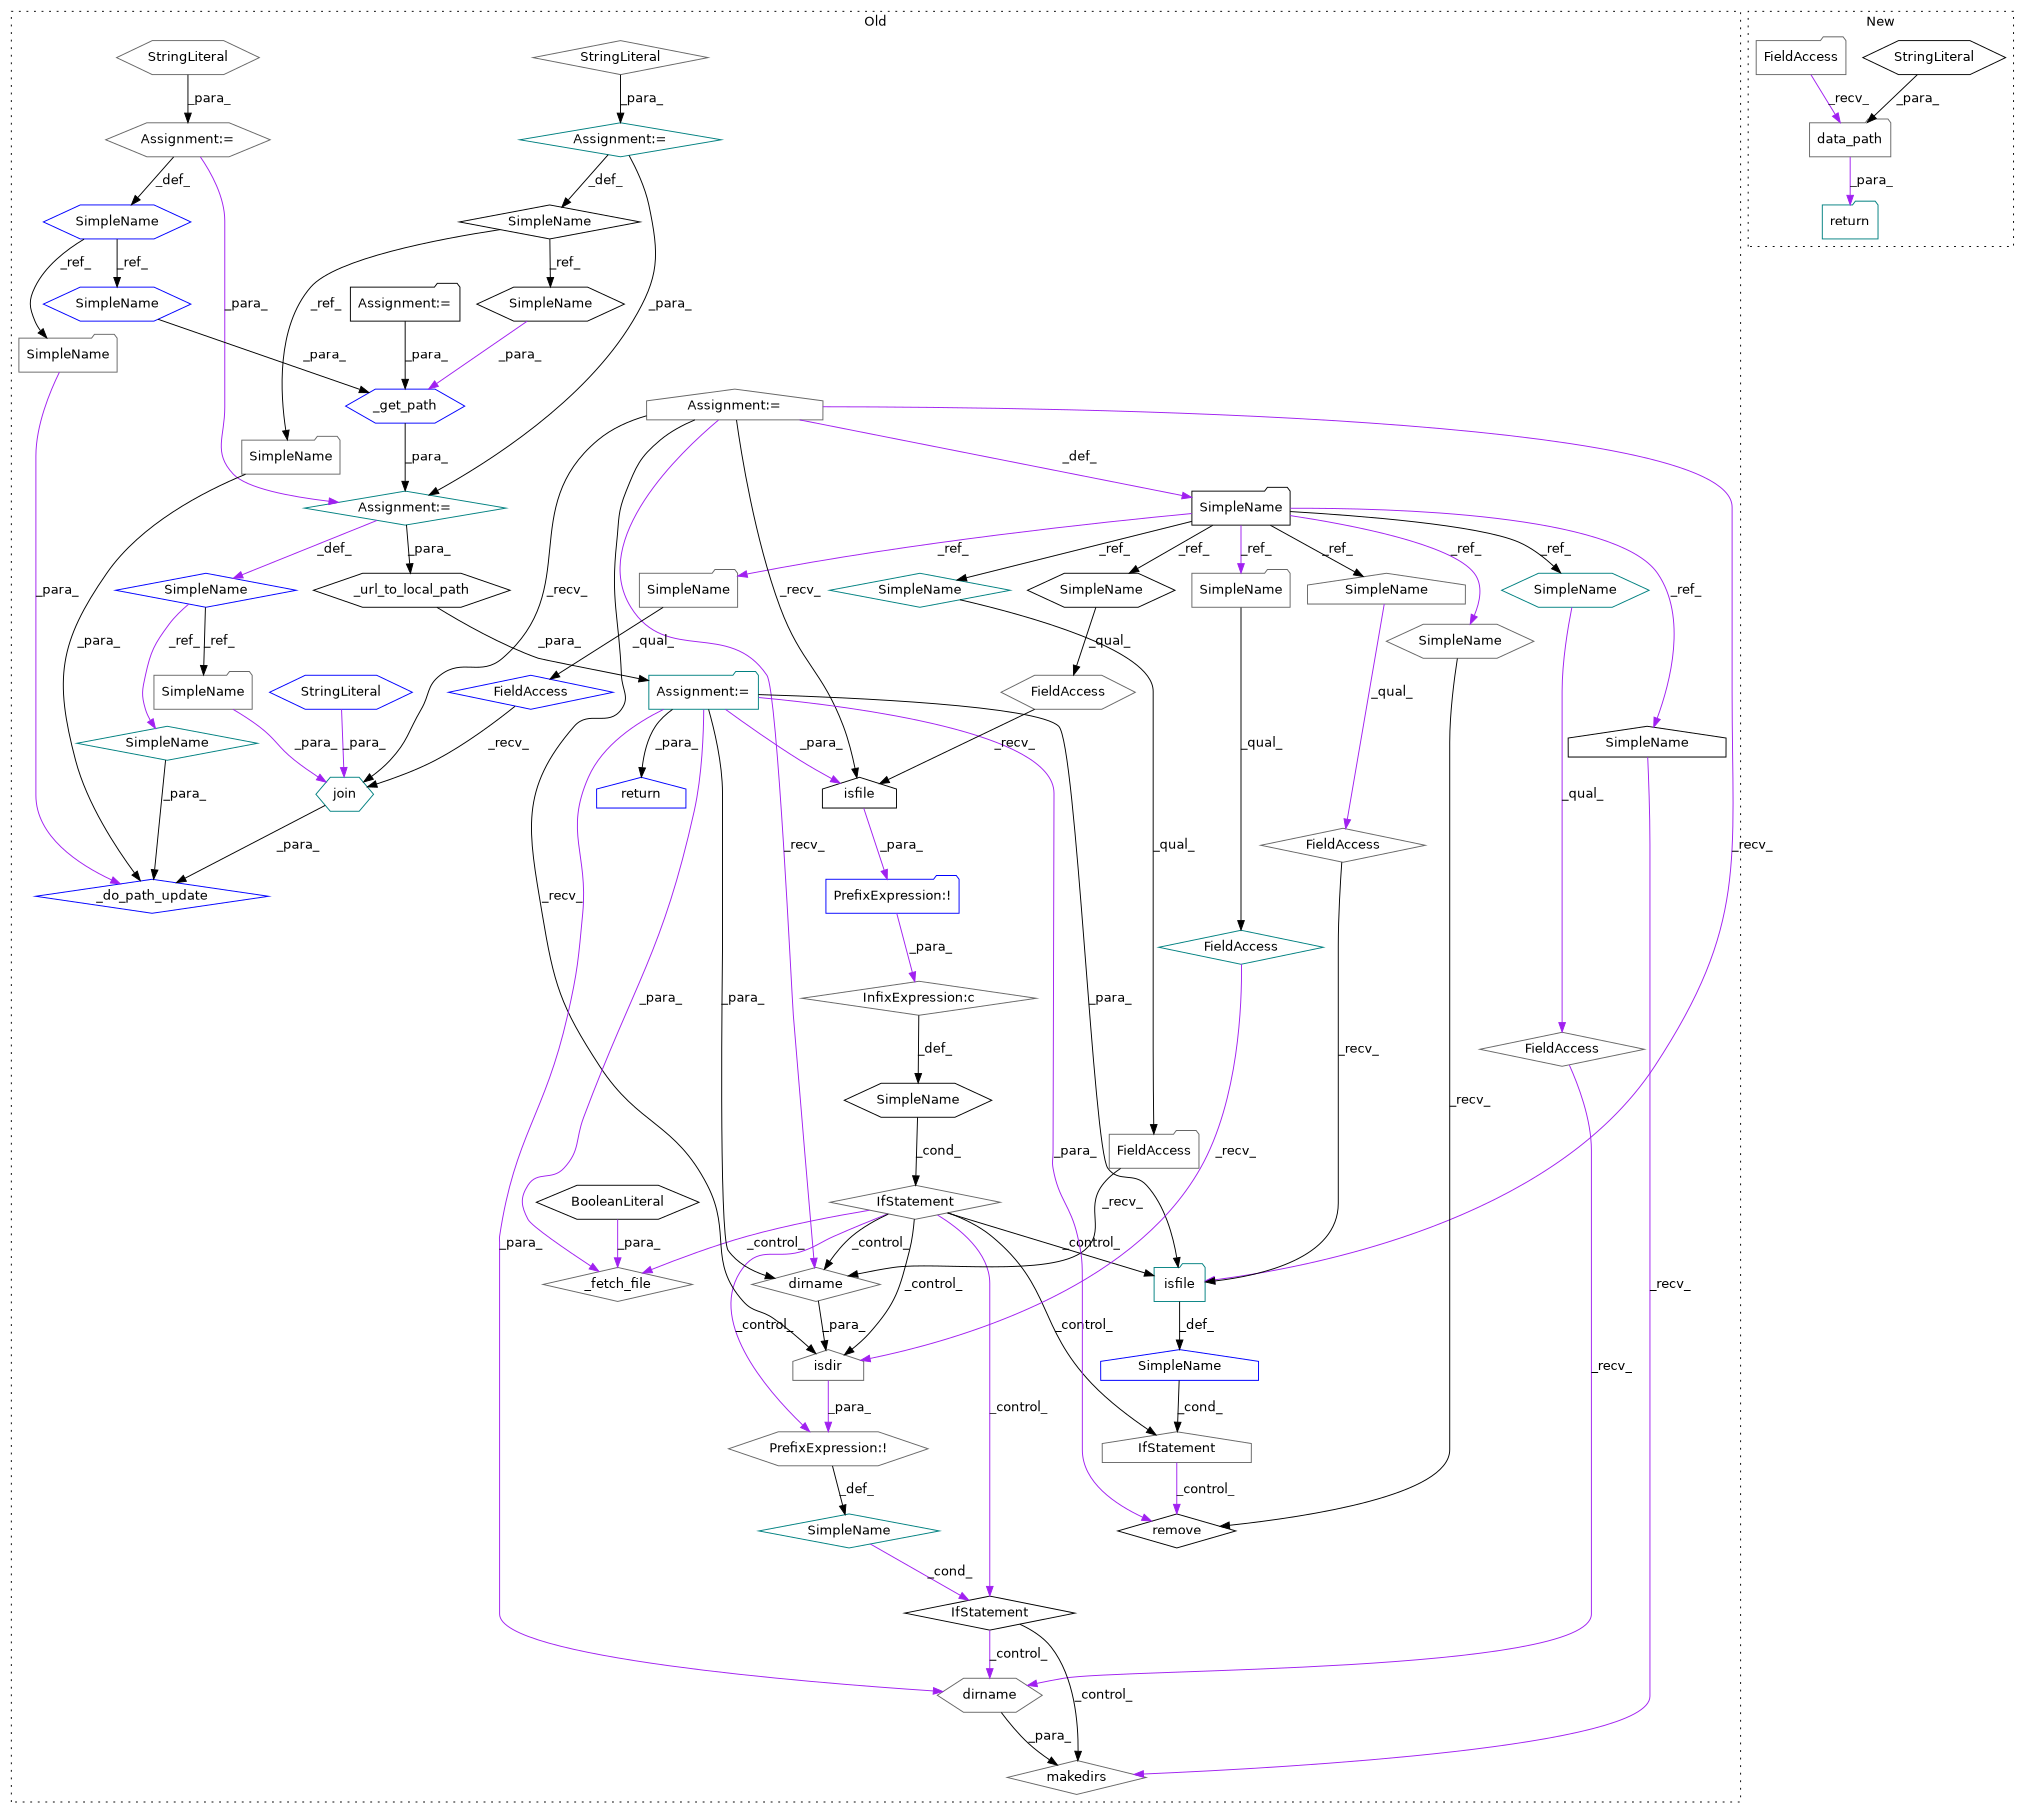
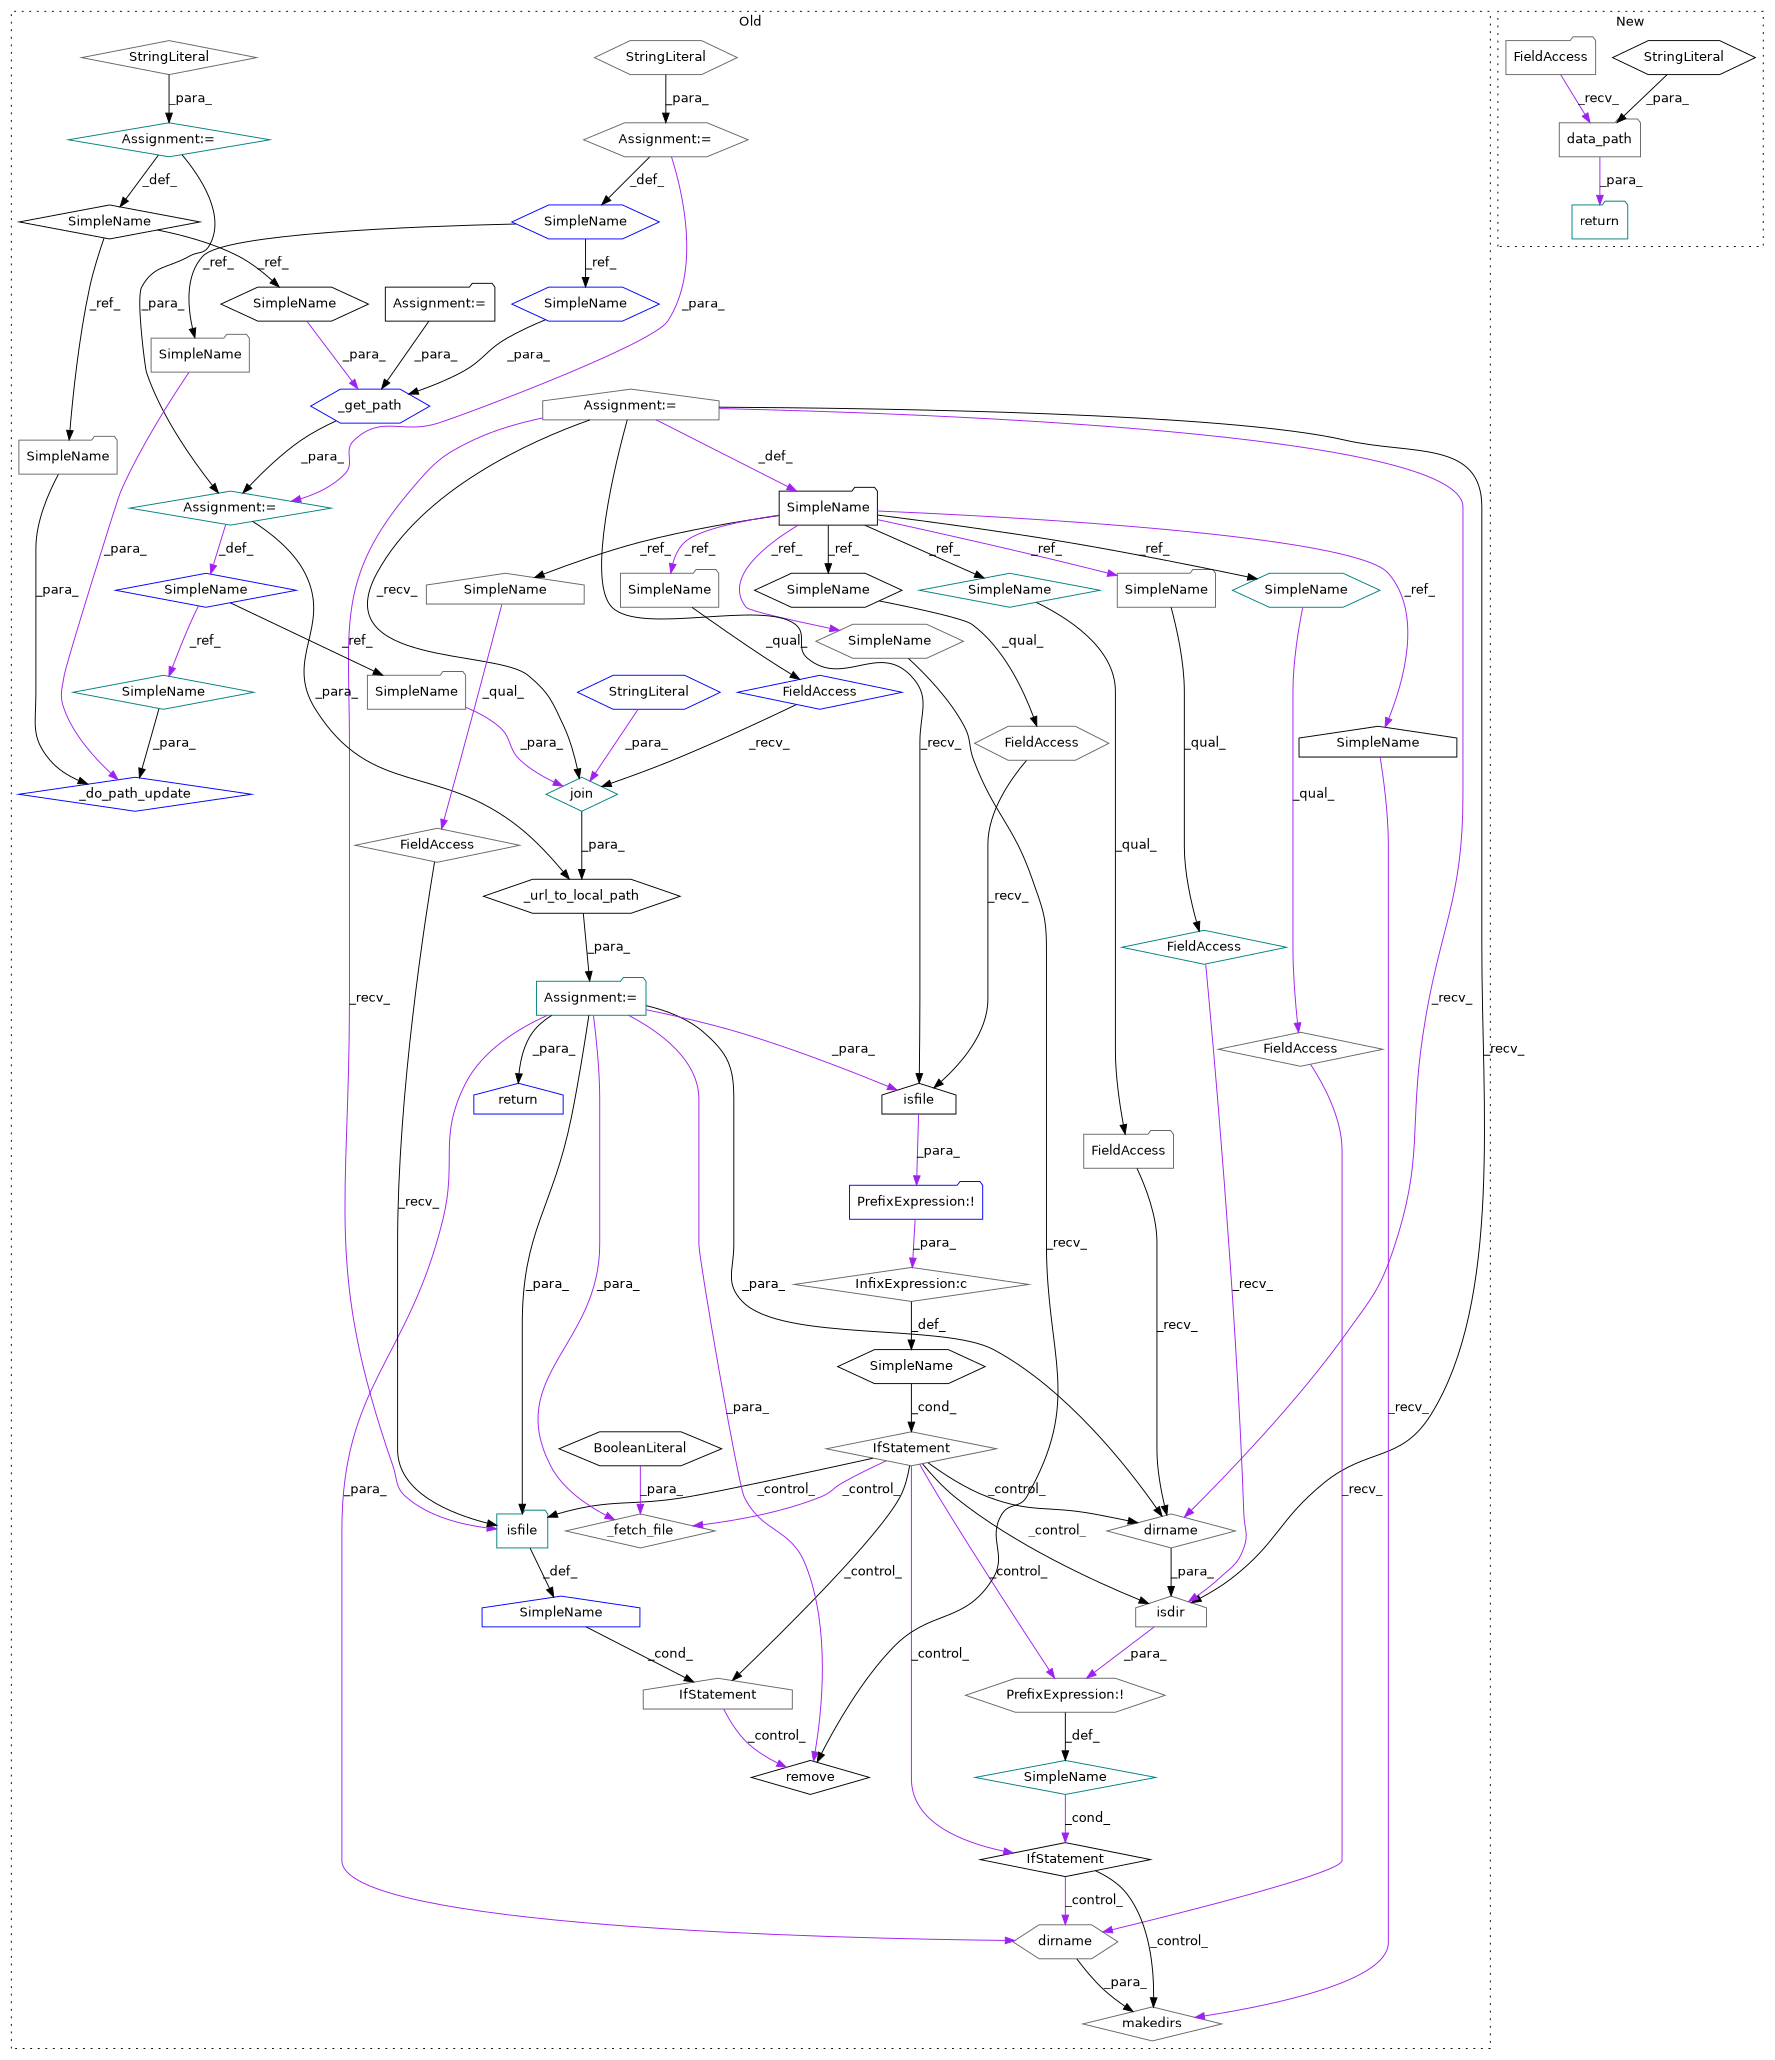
(345, 794) -> (582, 794)
(255, 842) -> (582, 840)
